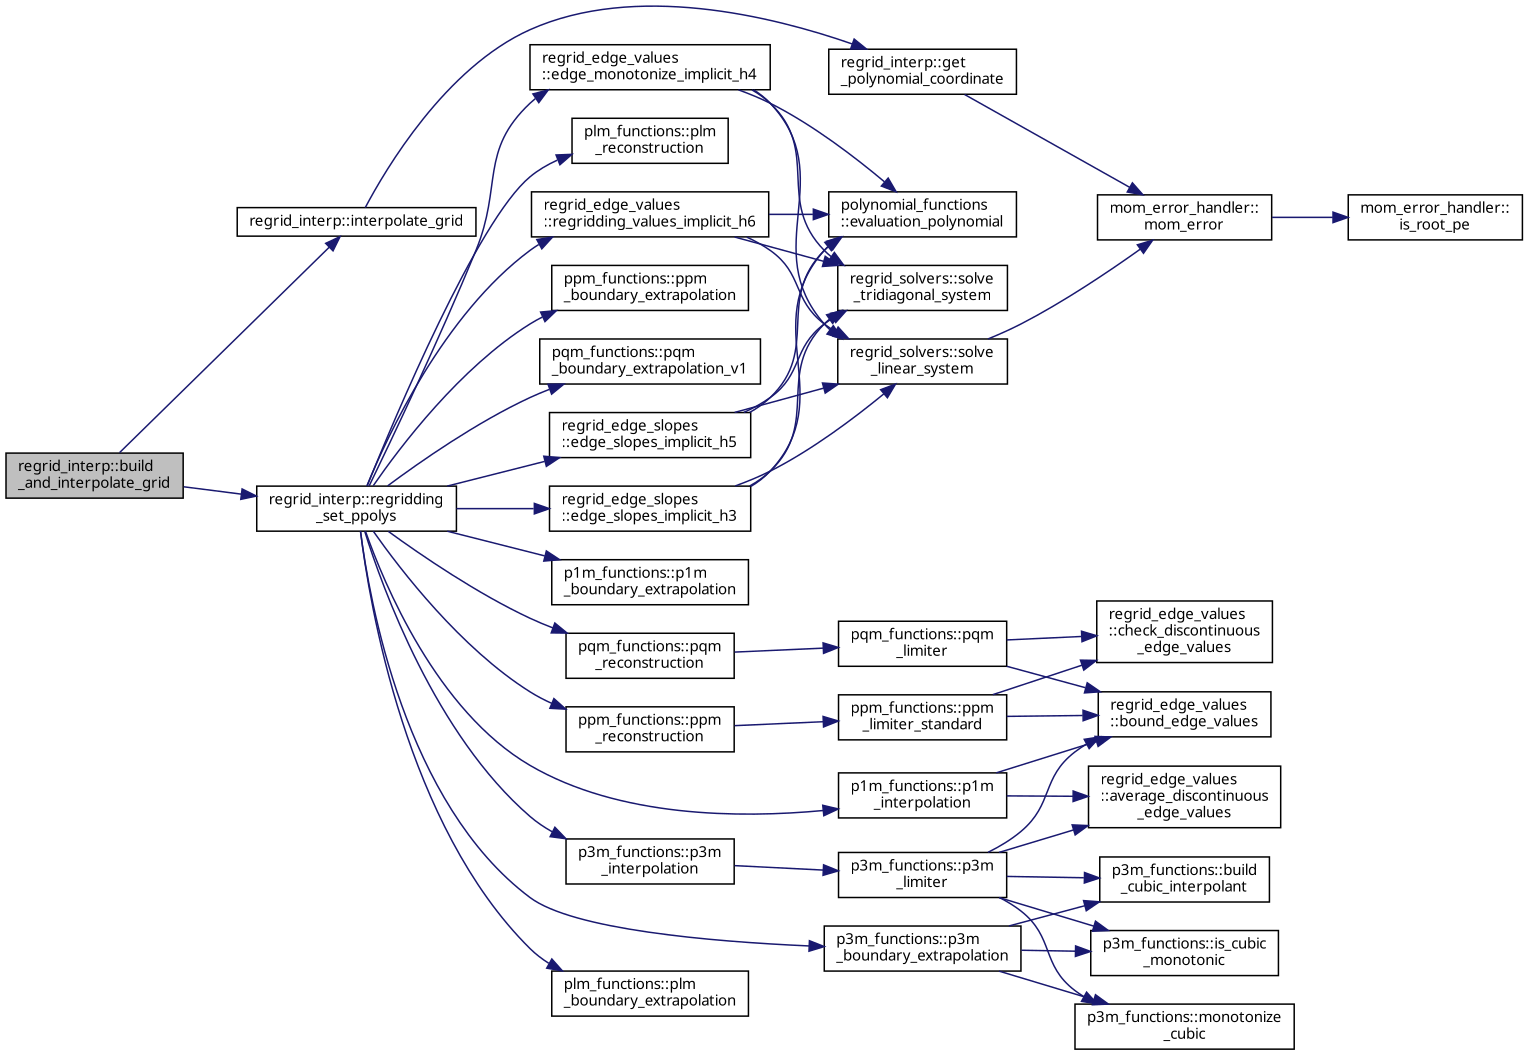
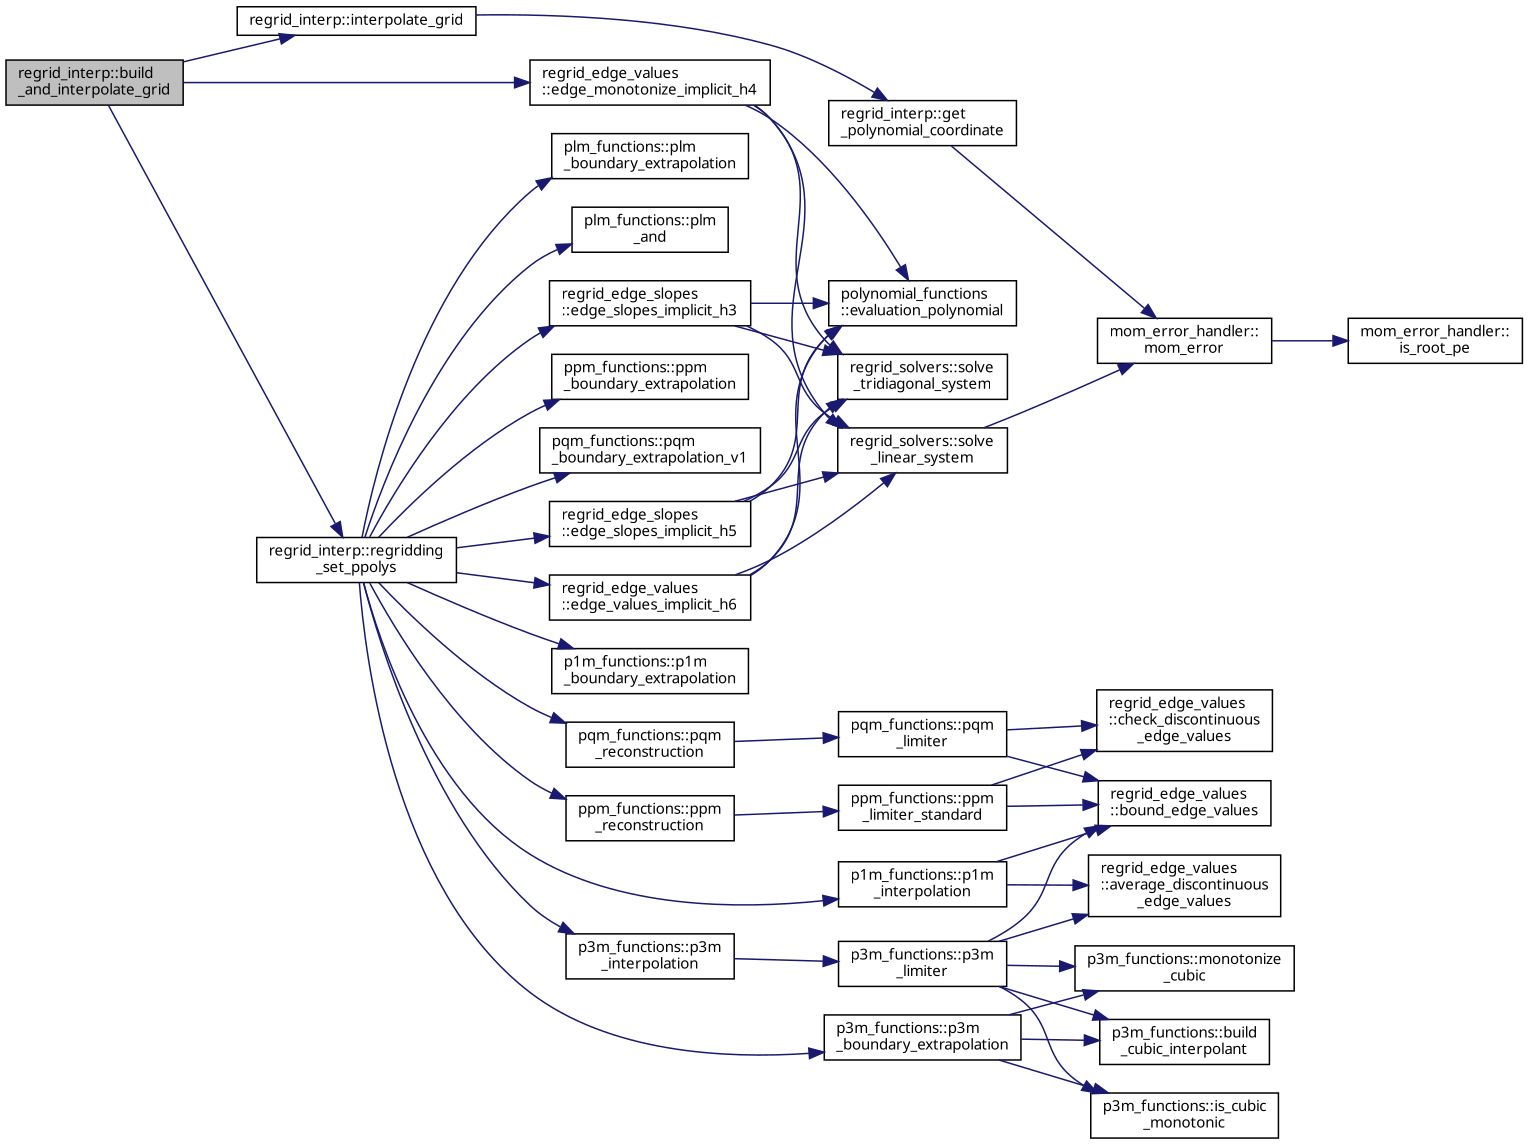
(650, 141) -> (650, 230)
(487, 213) -> (349, 83)
(650, 214) -> (650, 598)
